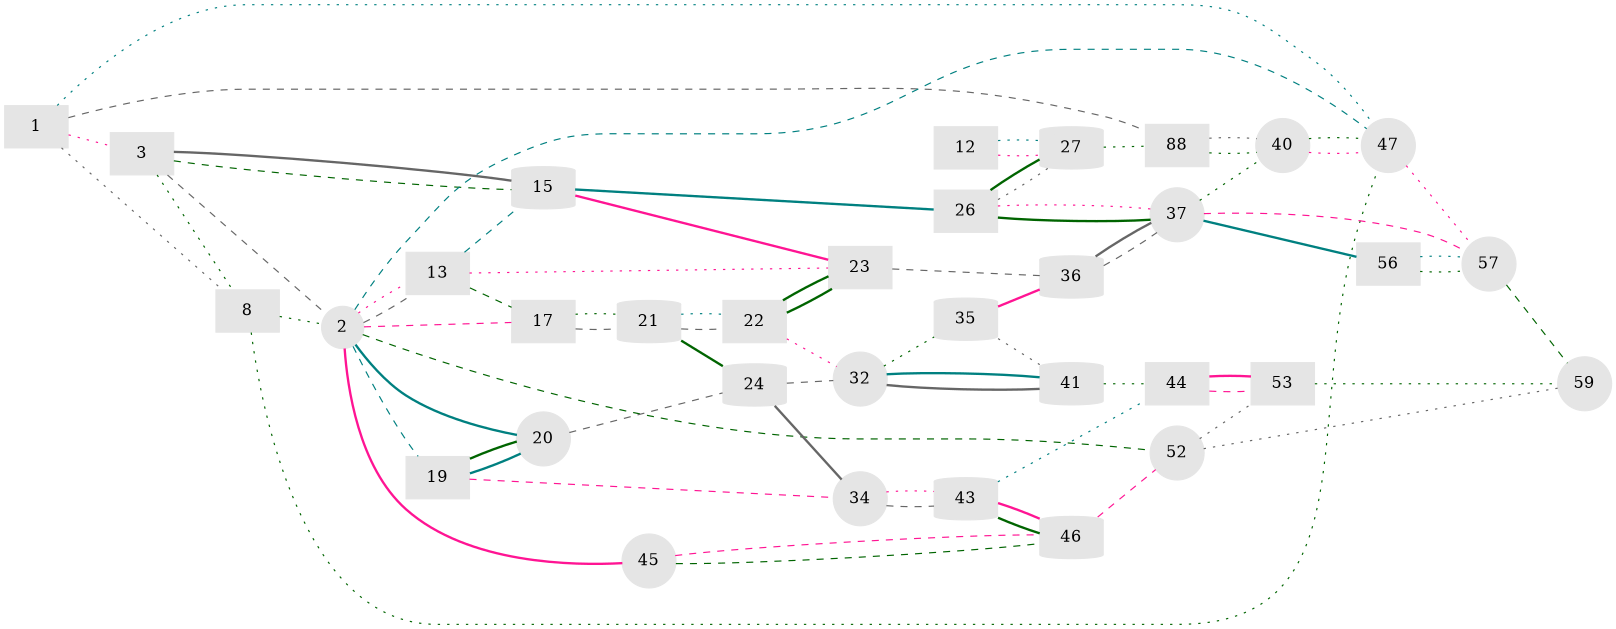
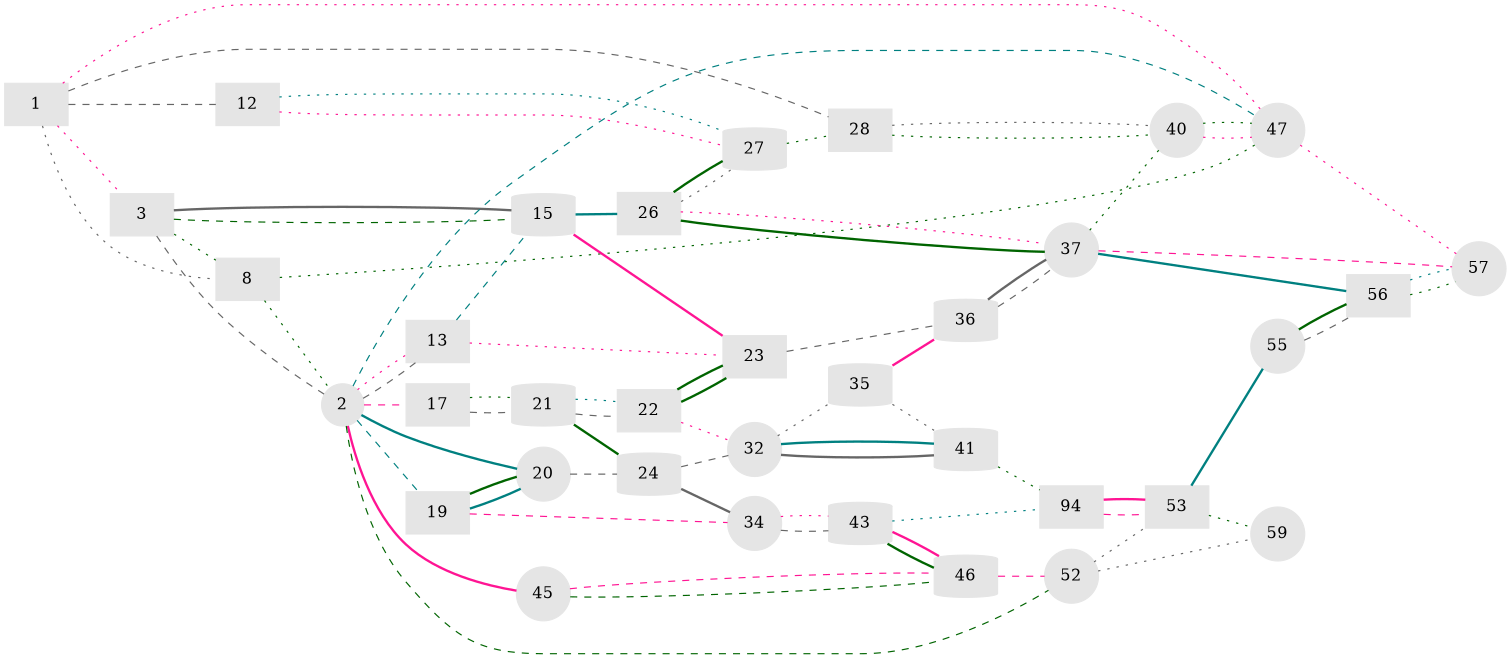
(721, 5) -> (669, 5)
none -> (142, 104)
(1177, 146) -> (860, 130)
(491, 298) -> none
(1537, 324) -> none
none -> (1278, 346)
(909, 352) -> (803, 420)
(1177, 384) -> (1072, 507)
